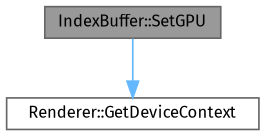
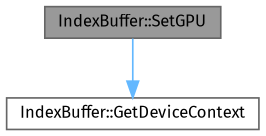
(133, 114) -> (133, 114)
